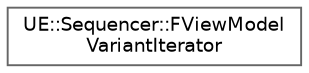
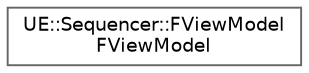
(154, 36) -> (154, 36)
